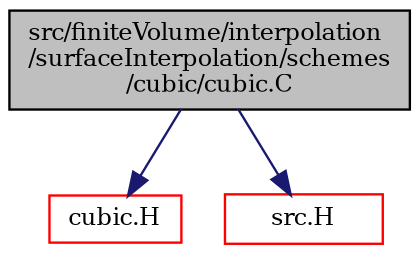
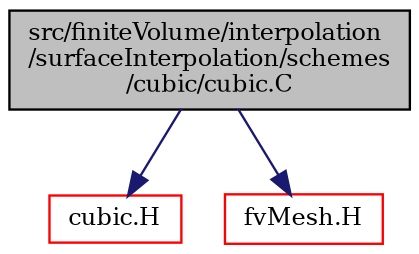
(304, 219) -> (304, 219)
